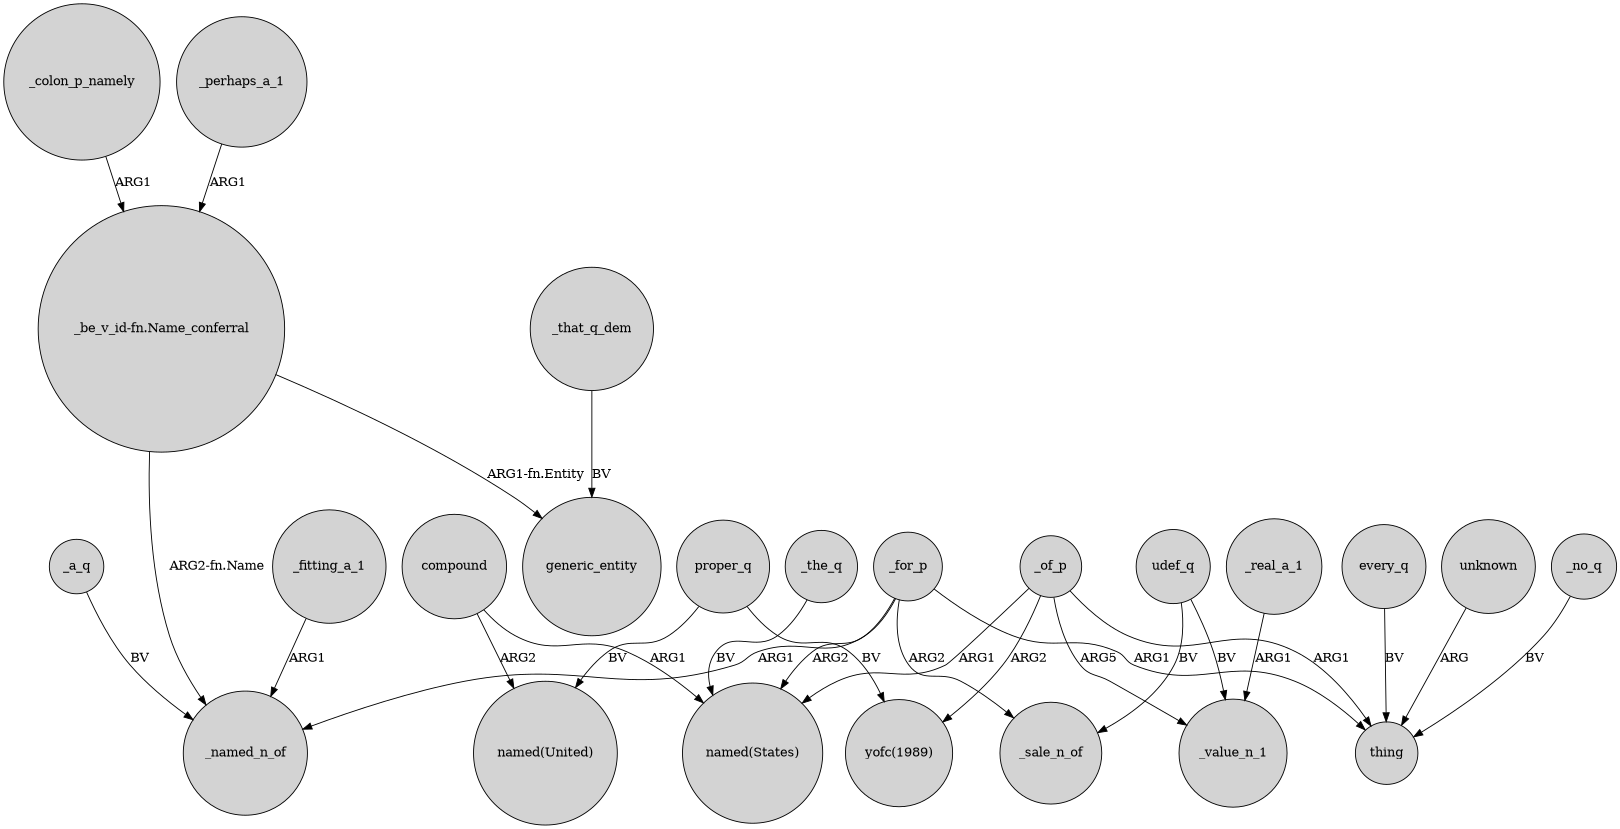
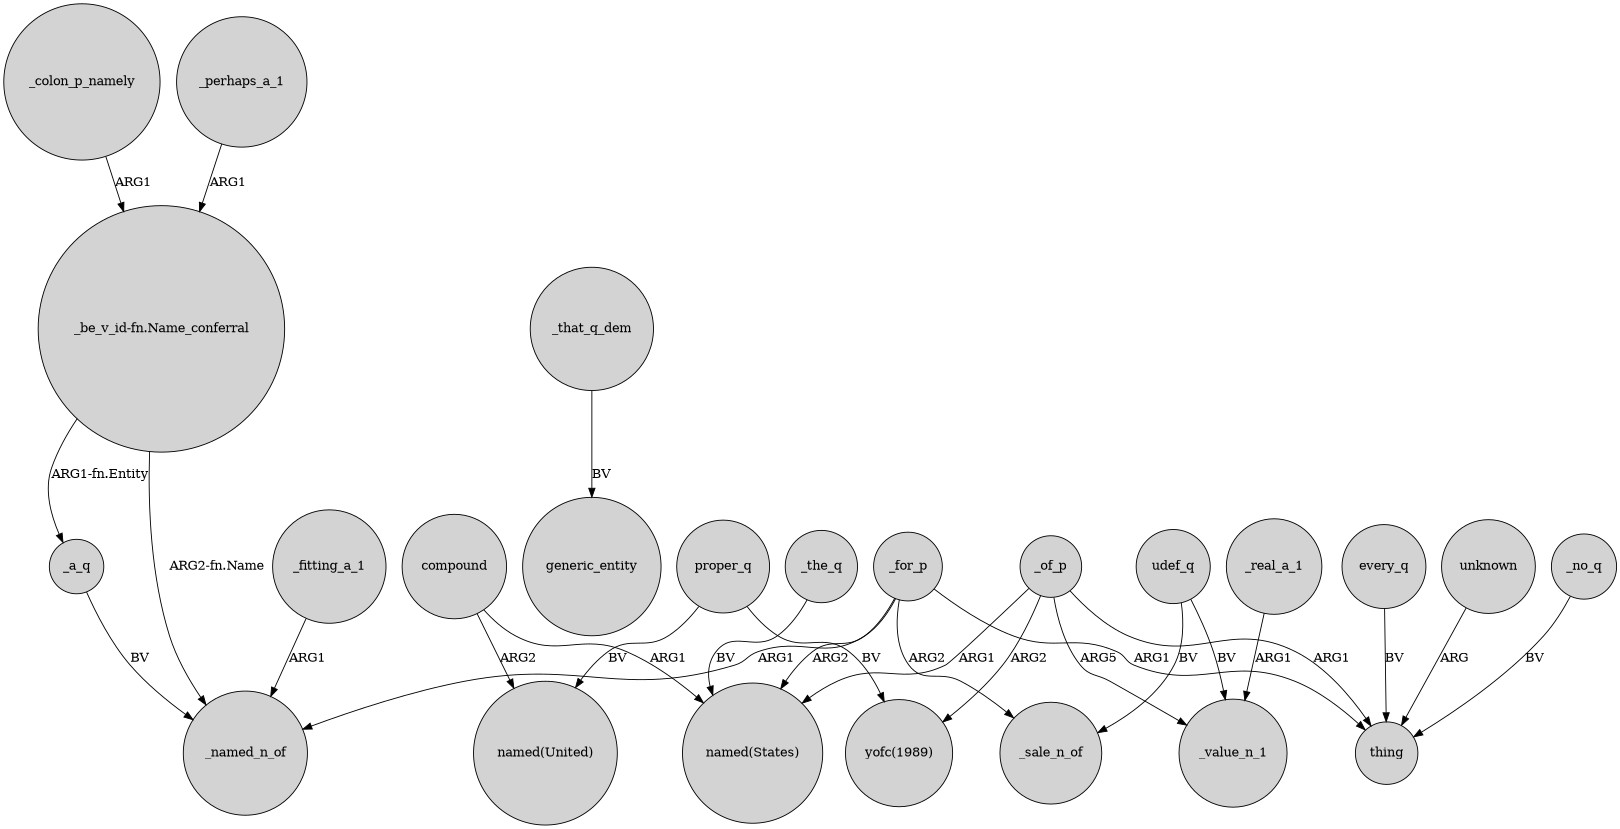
(409, 437) -> (50, 474)
